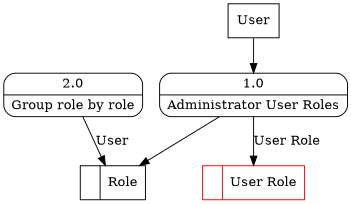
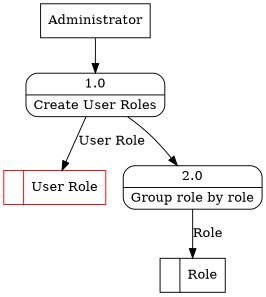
(254, 21) -> (95, 21)
(254, 105) -> (95, 105)
(184, 139) -> (151, 136)
(112, 141) -> (208, 234)
